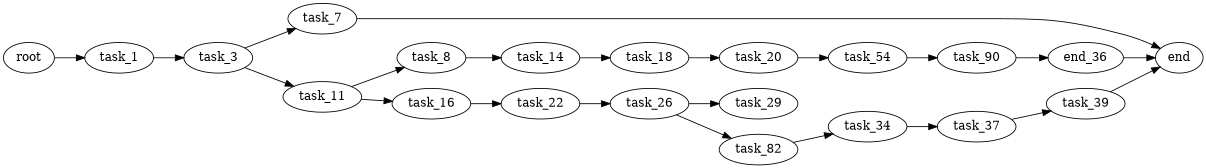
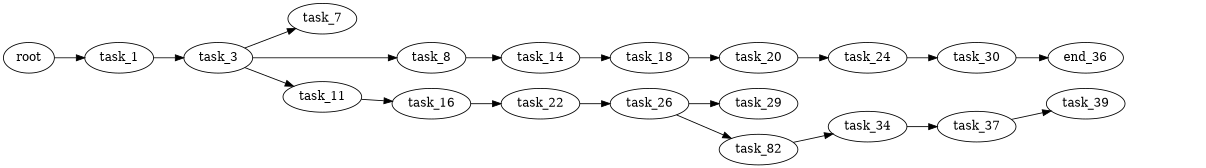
(868, 58) -> (868, 58)
(977, 58) -> (977, 58)
(1179, 58) -> none
(374, 78) -> (320, 58)
